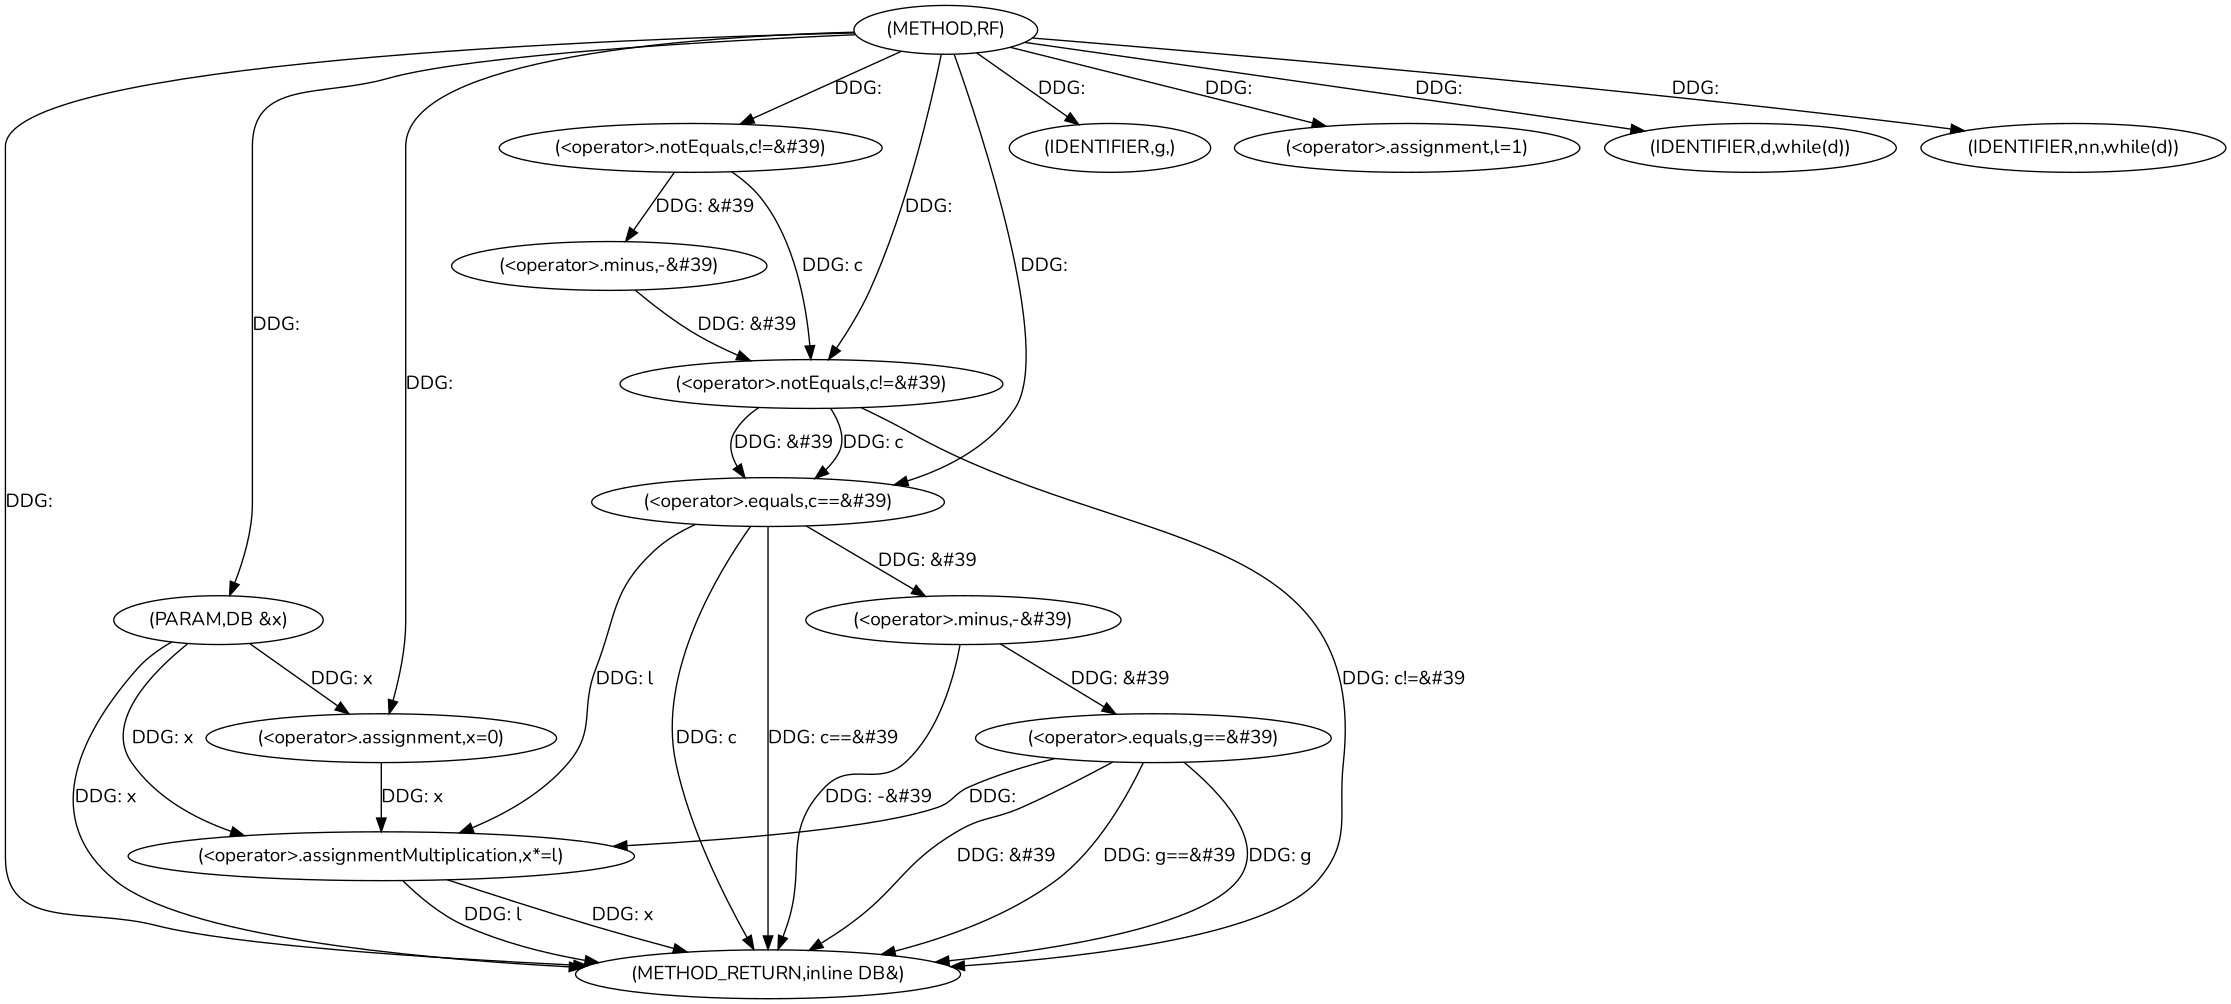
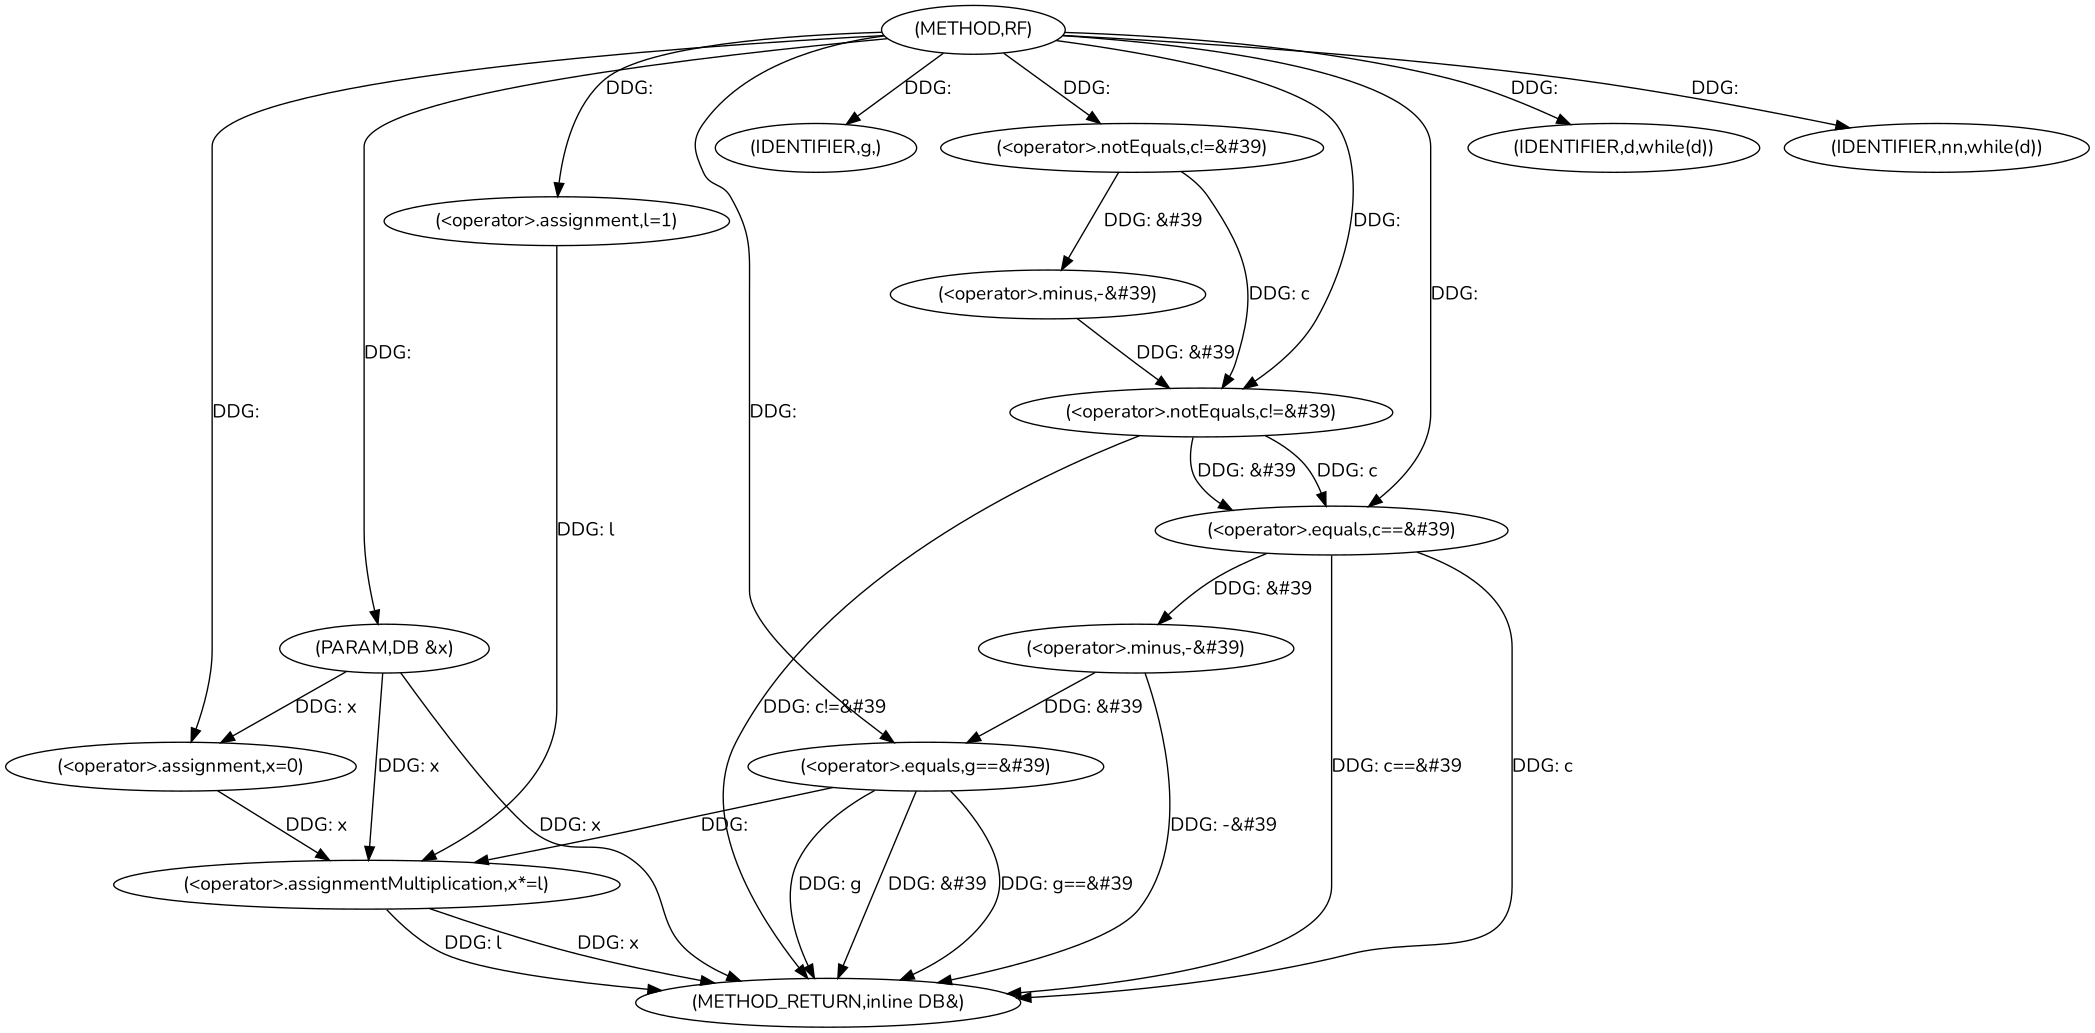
(5, 369) -> (749, 344)
(591, 685) -> (557, 577)
